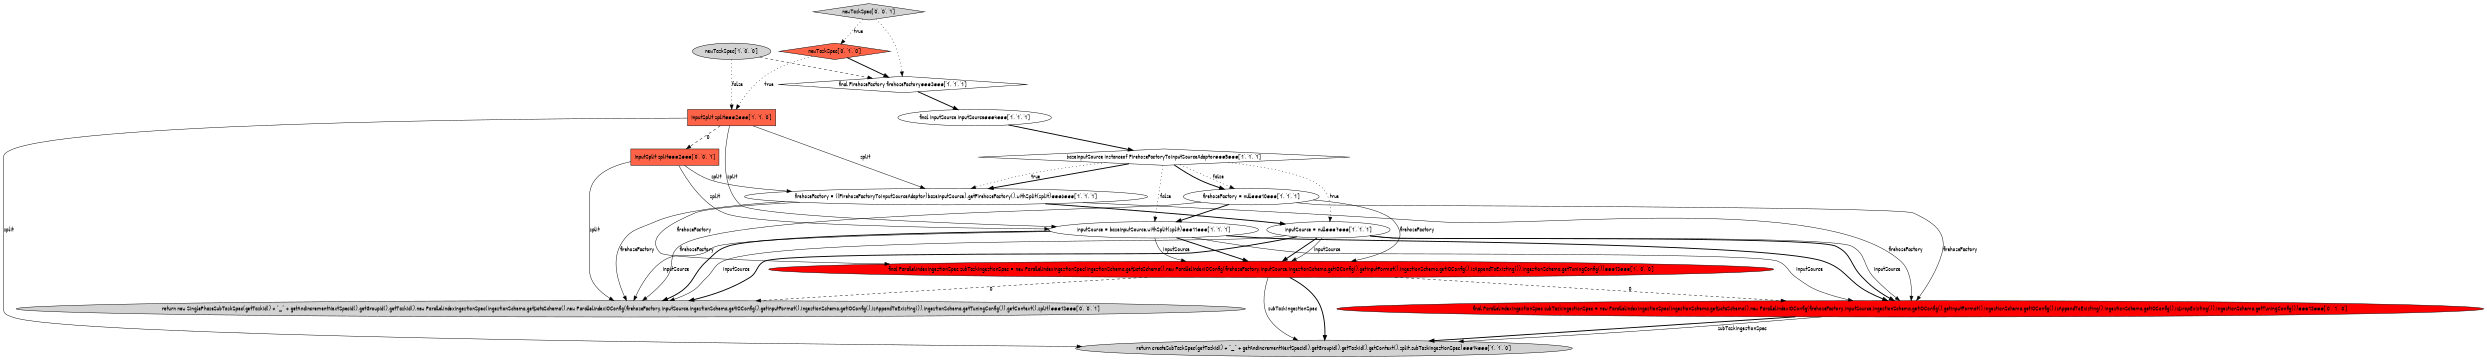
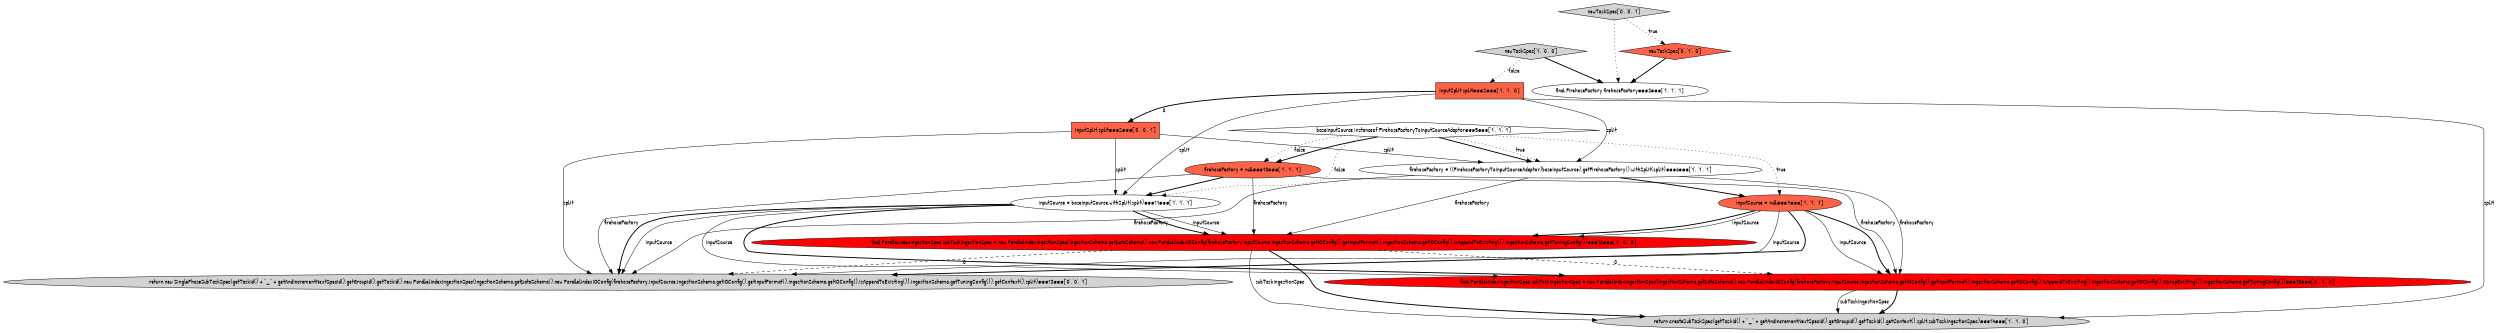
(732, 51) -> (1531, 51)
(814, 67) -> (1571, 69)
(770, 73) -> none
(903, 84) -> (1620, 91)
(975, 118) -> none
(705, 136) -> (1282, 95)
(1251, 197) -> (1253, 170)
(1328, 230) -> (1780, 203)
